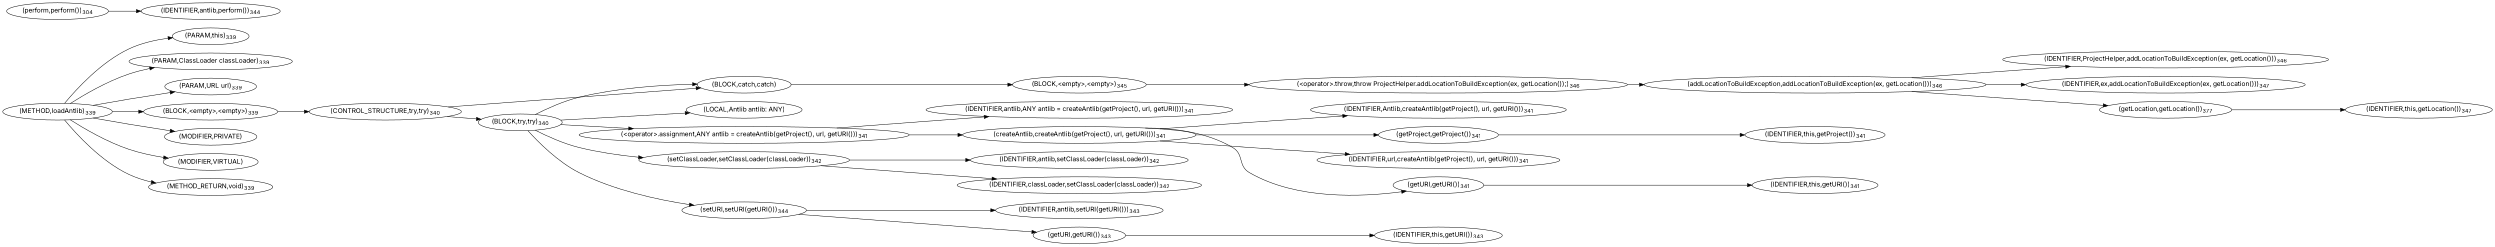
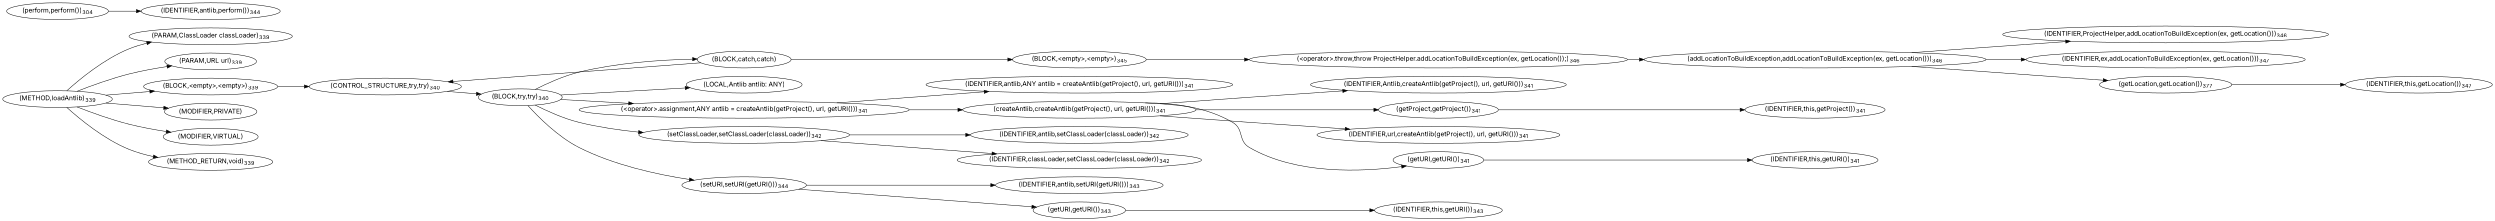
(211, 36) -> none
(566, 98) -> (564, 73)
